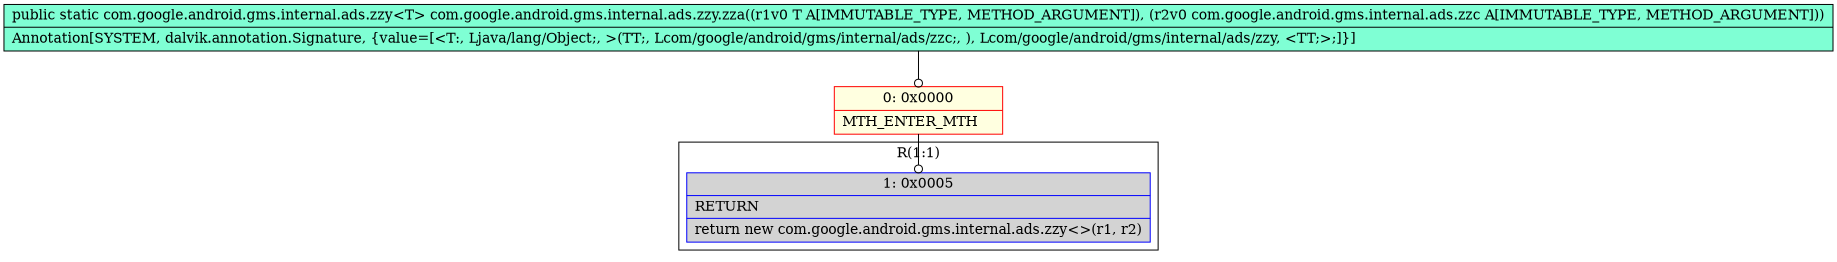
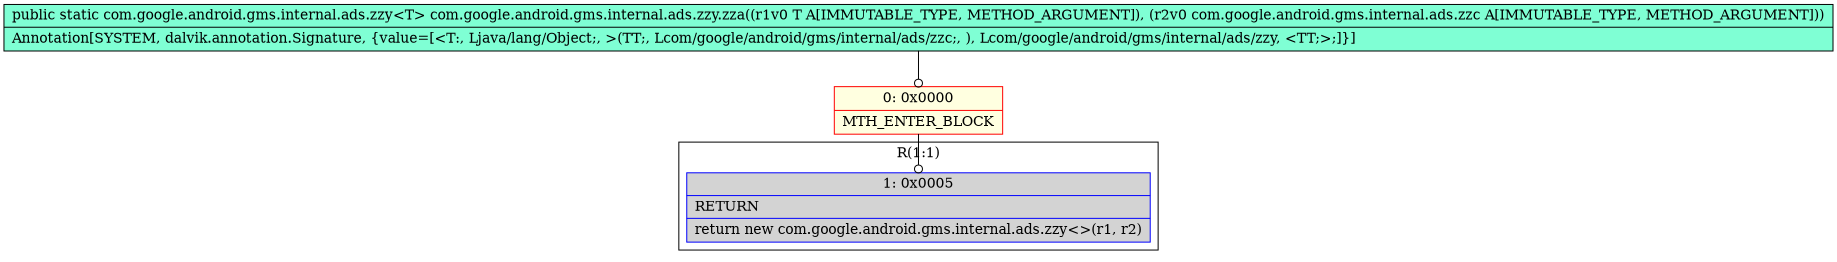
(910, 122) -> (918, 122)
